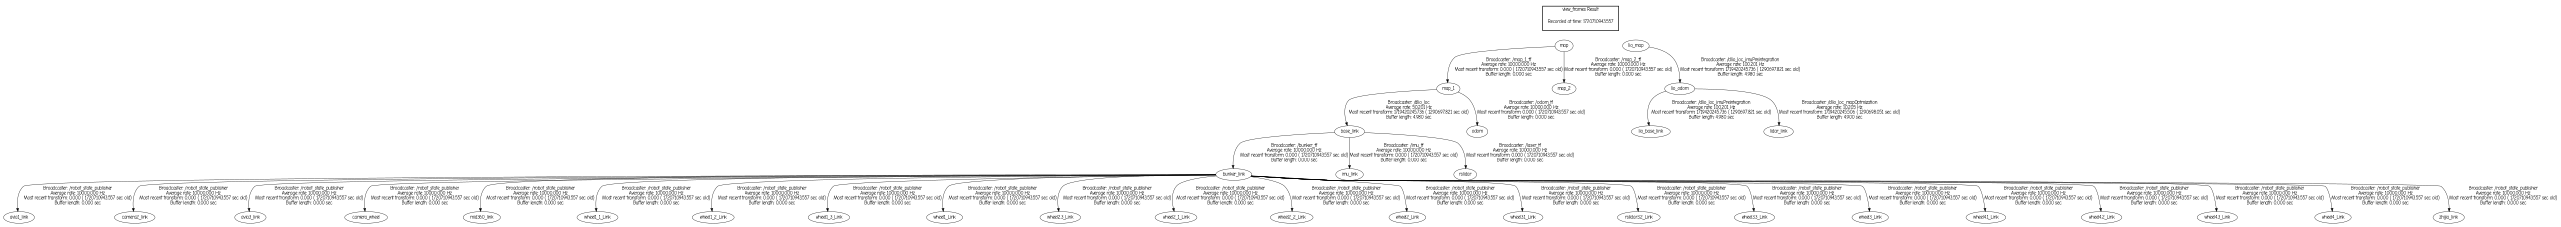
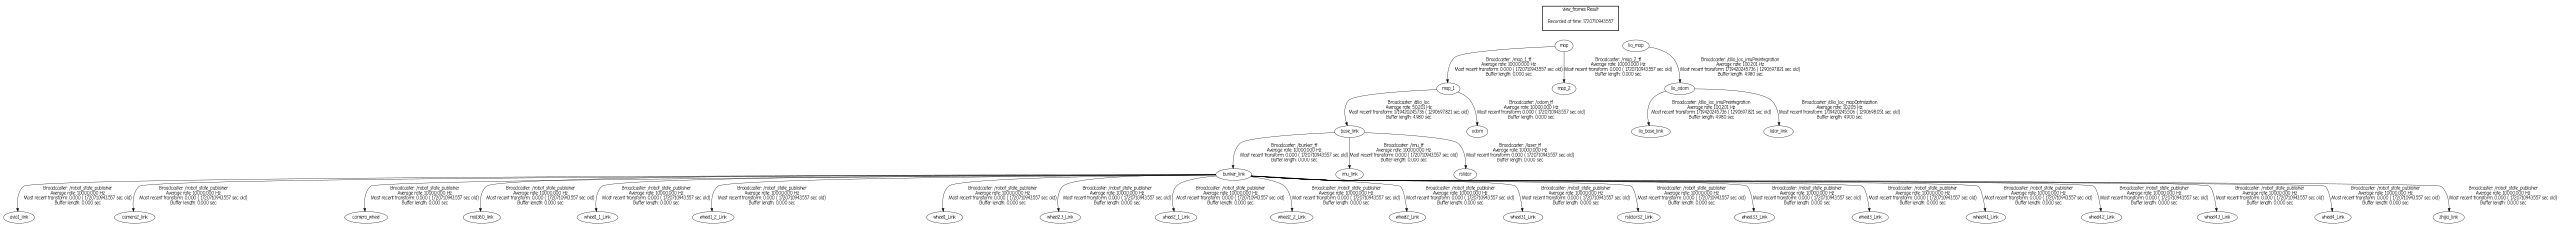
(250, 217) -> none
(829, 217) -> none
